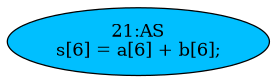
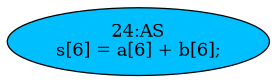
(138, 42) -> (138, 42)
